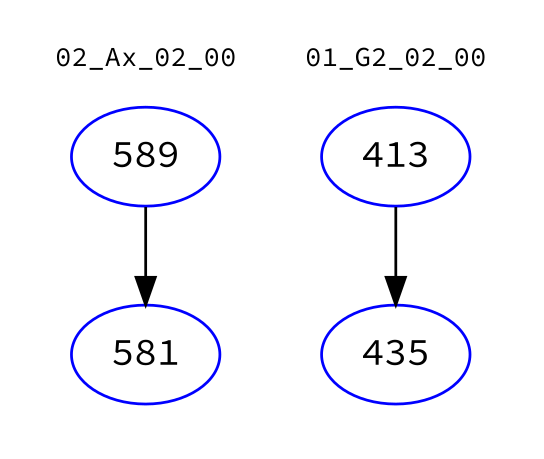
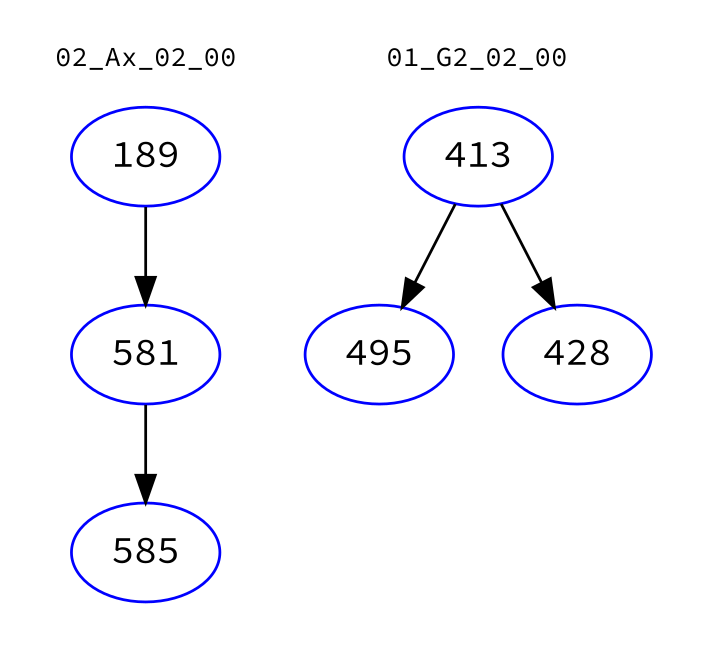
(146, 157) -> (146, 157)
(396, 355) -> (379, 355)
none -> (577, 355)
none -> (146, 552)
